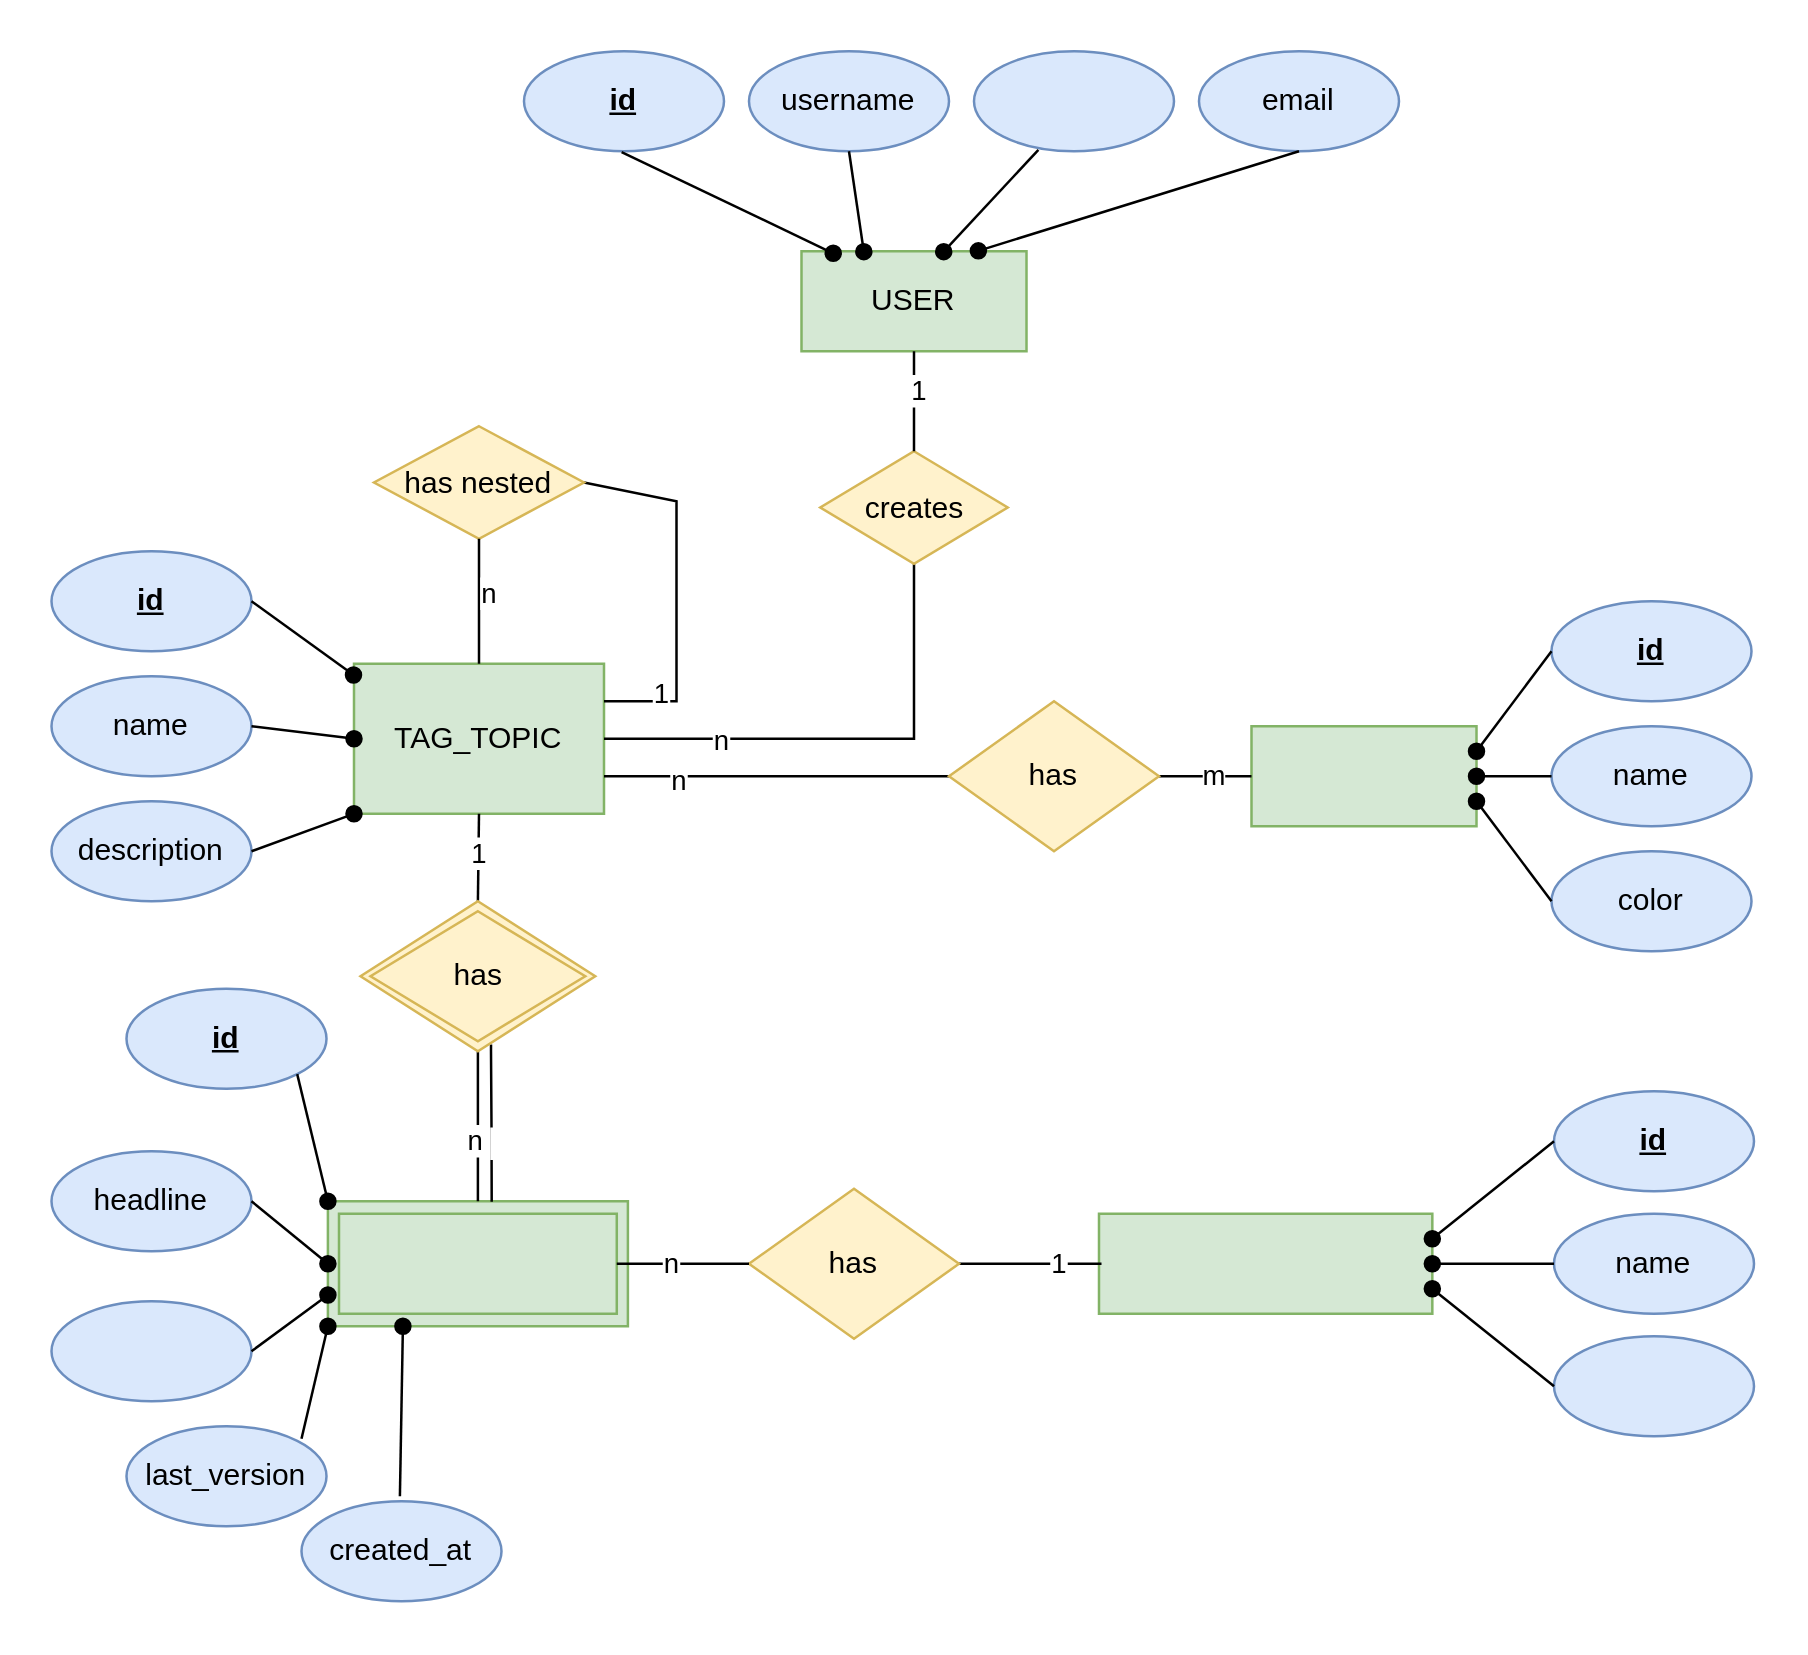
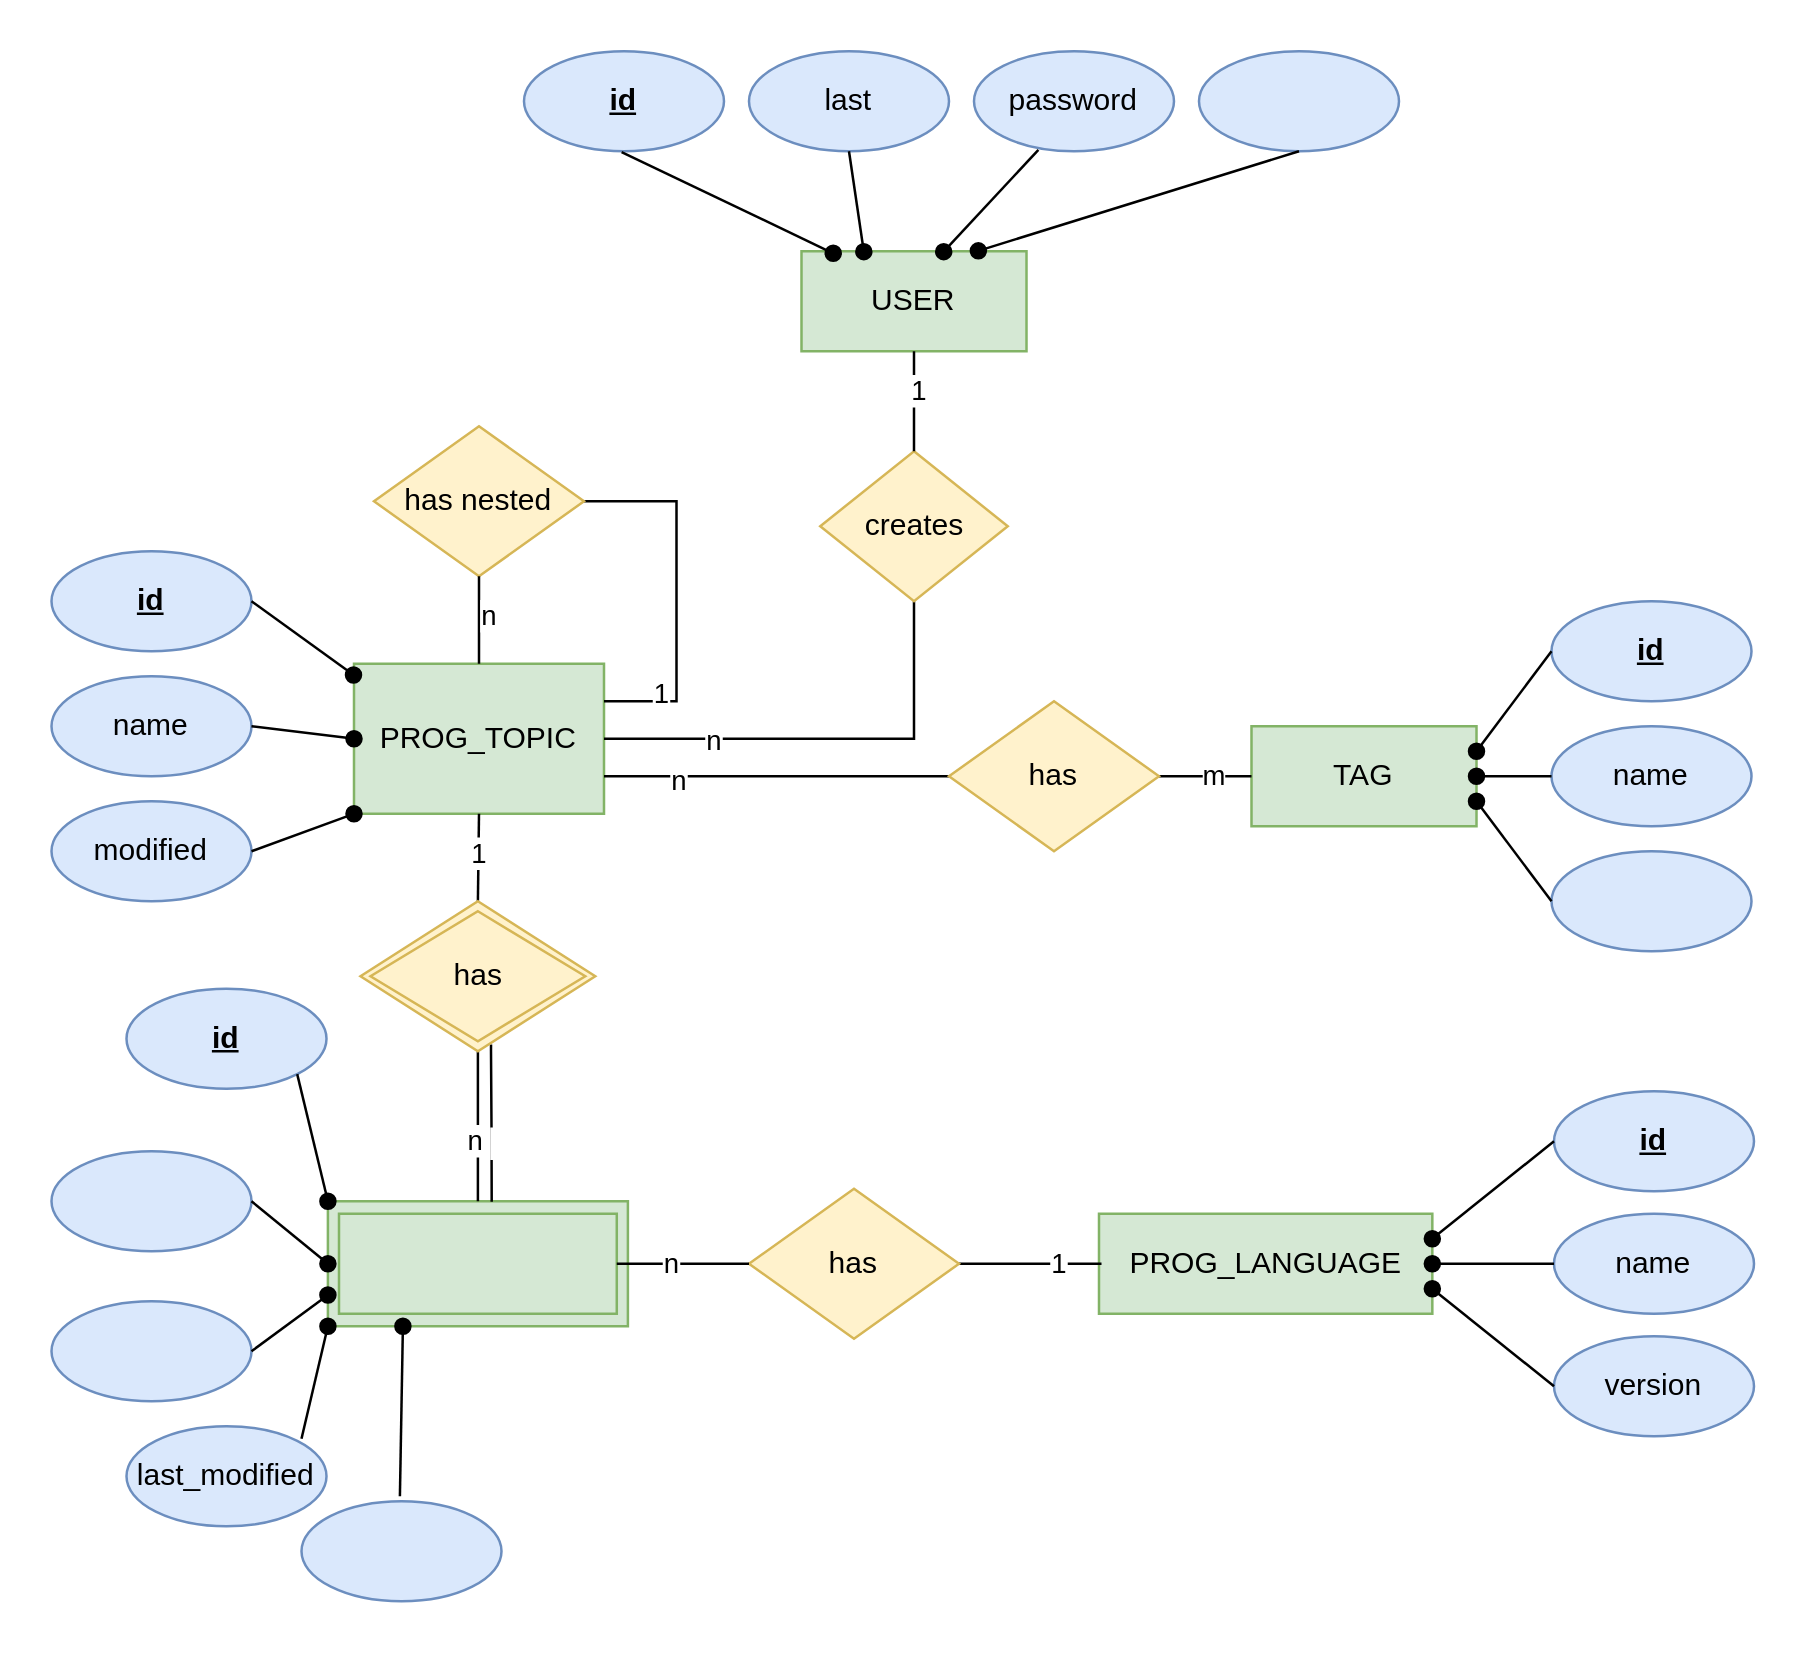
(849, 101) -> (849, 101)
none -> (1074, 101)
(1299, 101) -> none
(479, 483) -> (479, 501)
(914, 508) -> (914, 526)
(479, 739) -> (479, 739)
none -> (1364, 776)
(151, 851) -> (151, 851)
(1651, 901) -> none
(151, 1201) -> none
none -> (1265, 1264)
none -> (1654, 1386)
(226, 1476) -> (226, 1476)
(401, 1551) -> none
